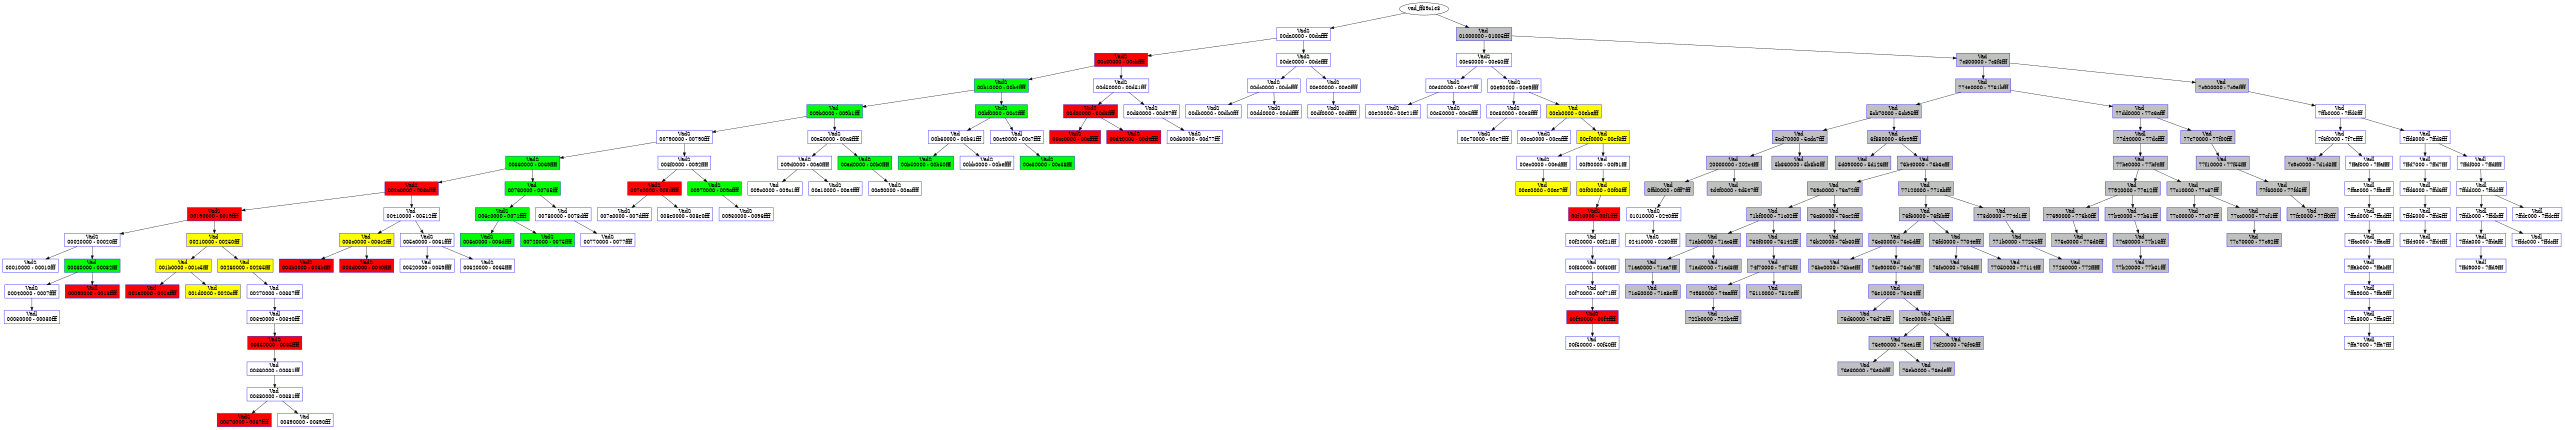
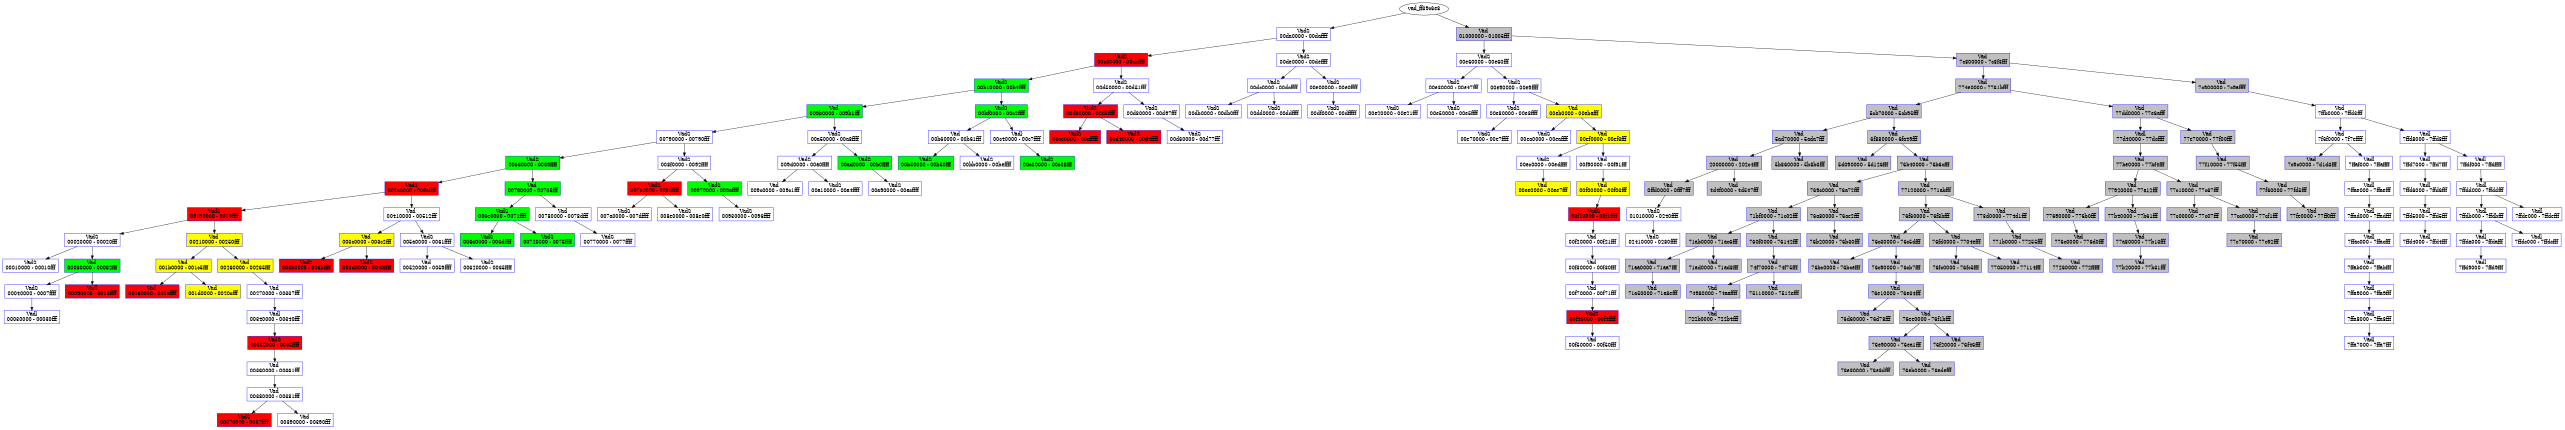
(1424, 9) -> (1424, 9)
